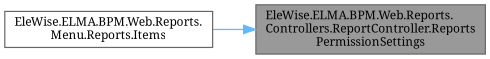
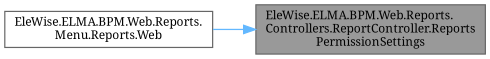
(109, 29) -> (109, 29)
